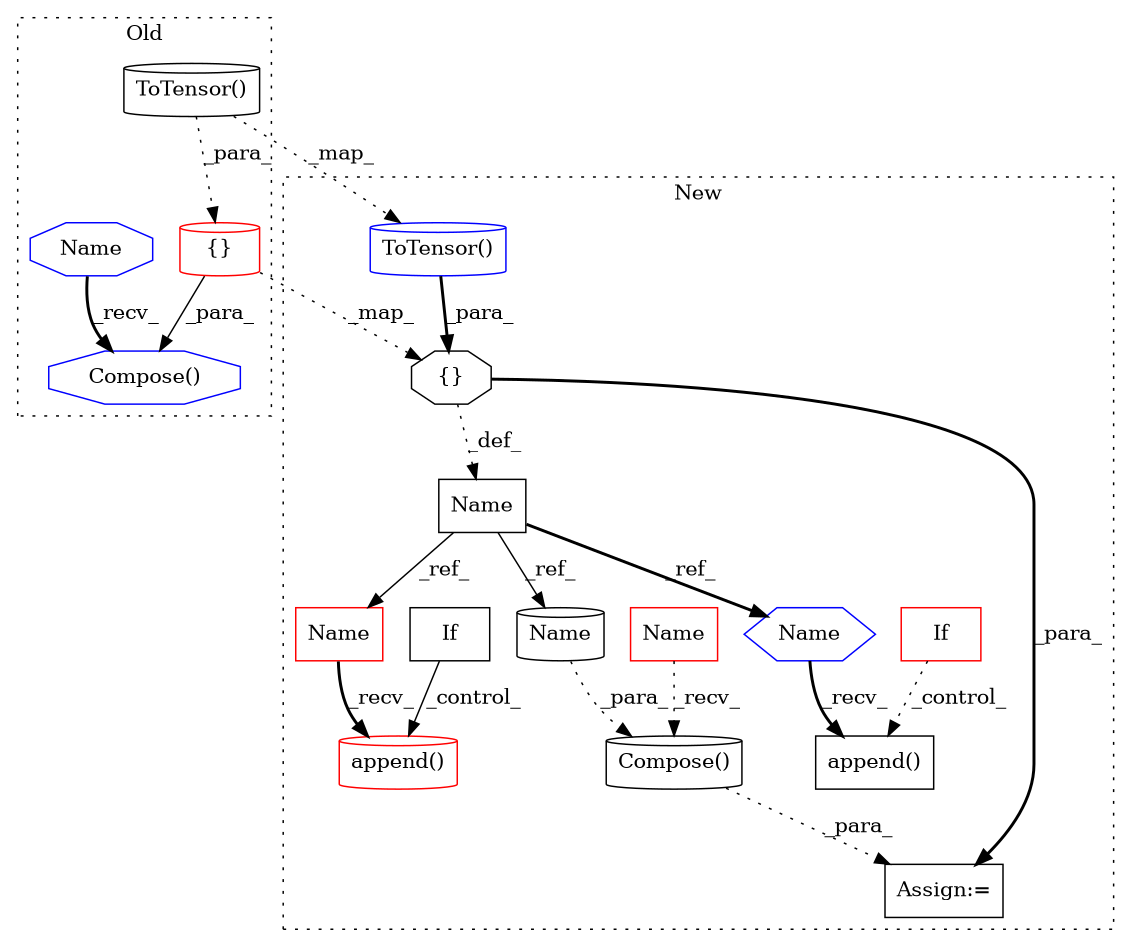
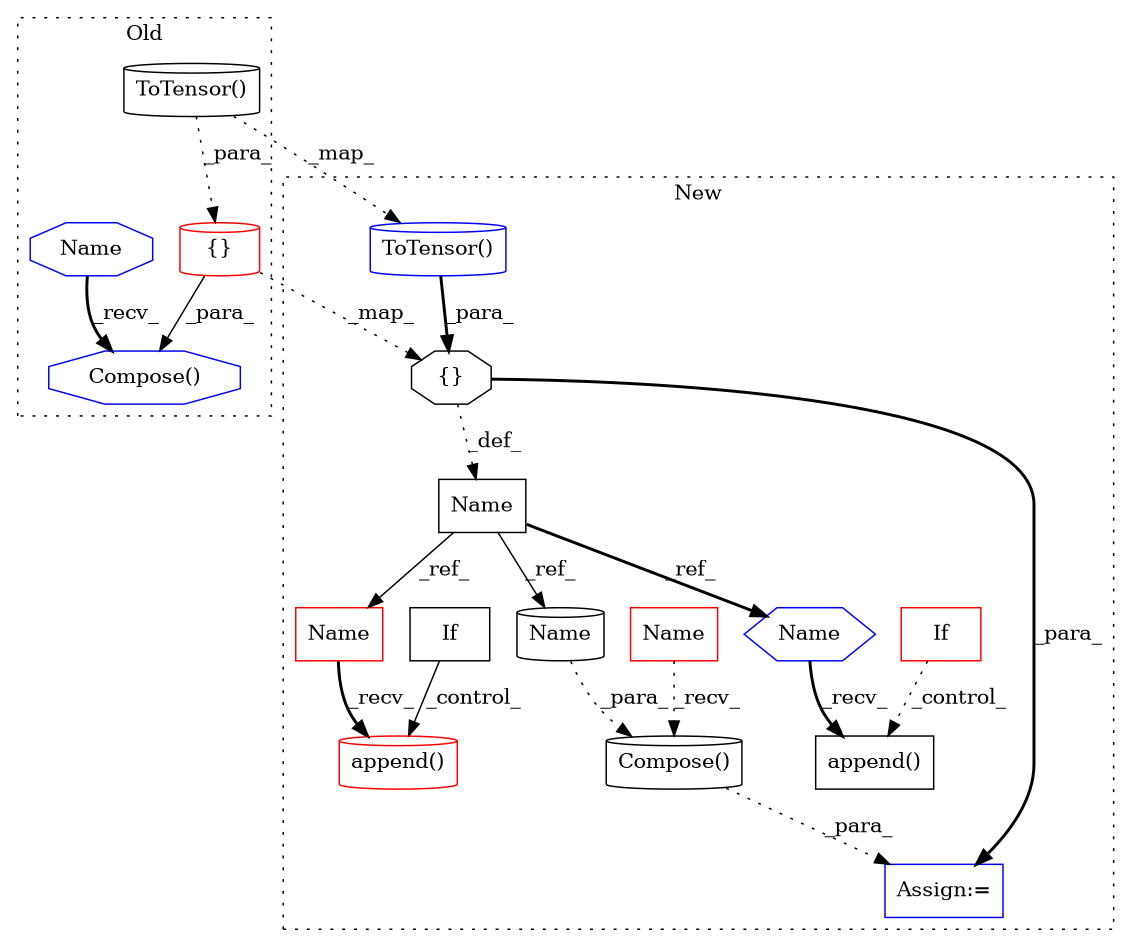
(944, 891) -> (944, 891)
